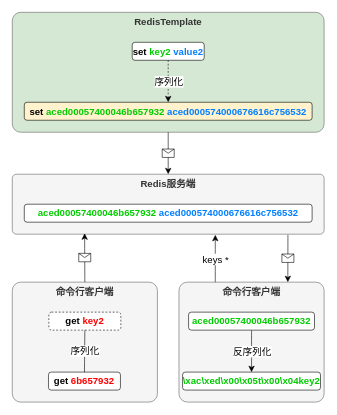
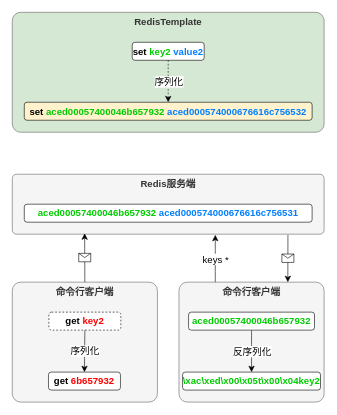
(168, 158) -> none
(168, 213) -> (168, 213)
(85, 368) -> (85, 366)
